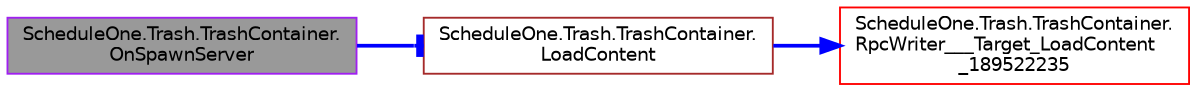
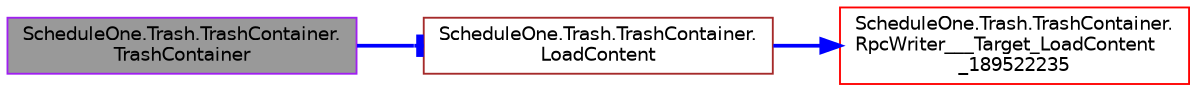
(182, 46) -> (182, 46)
